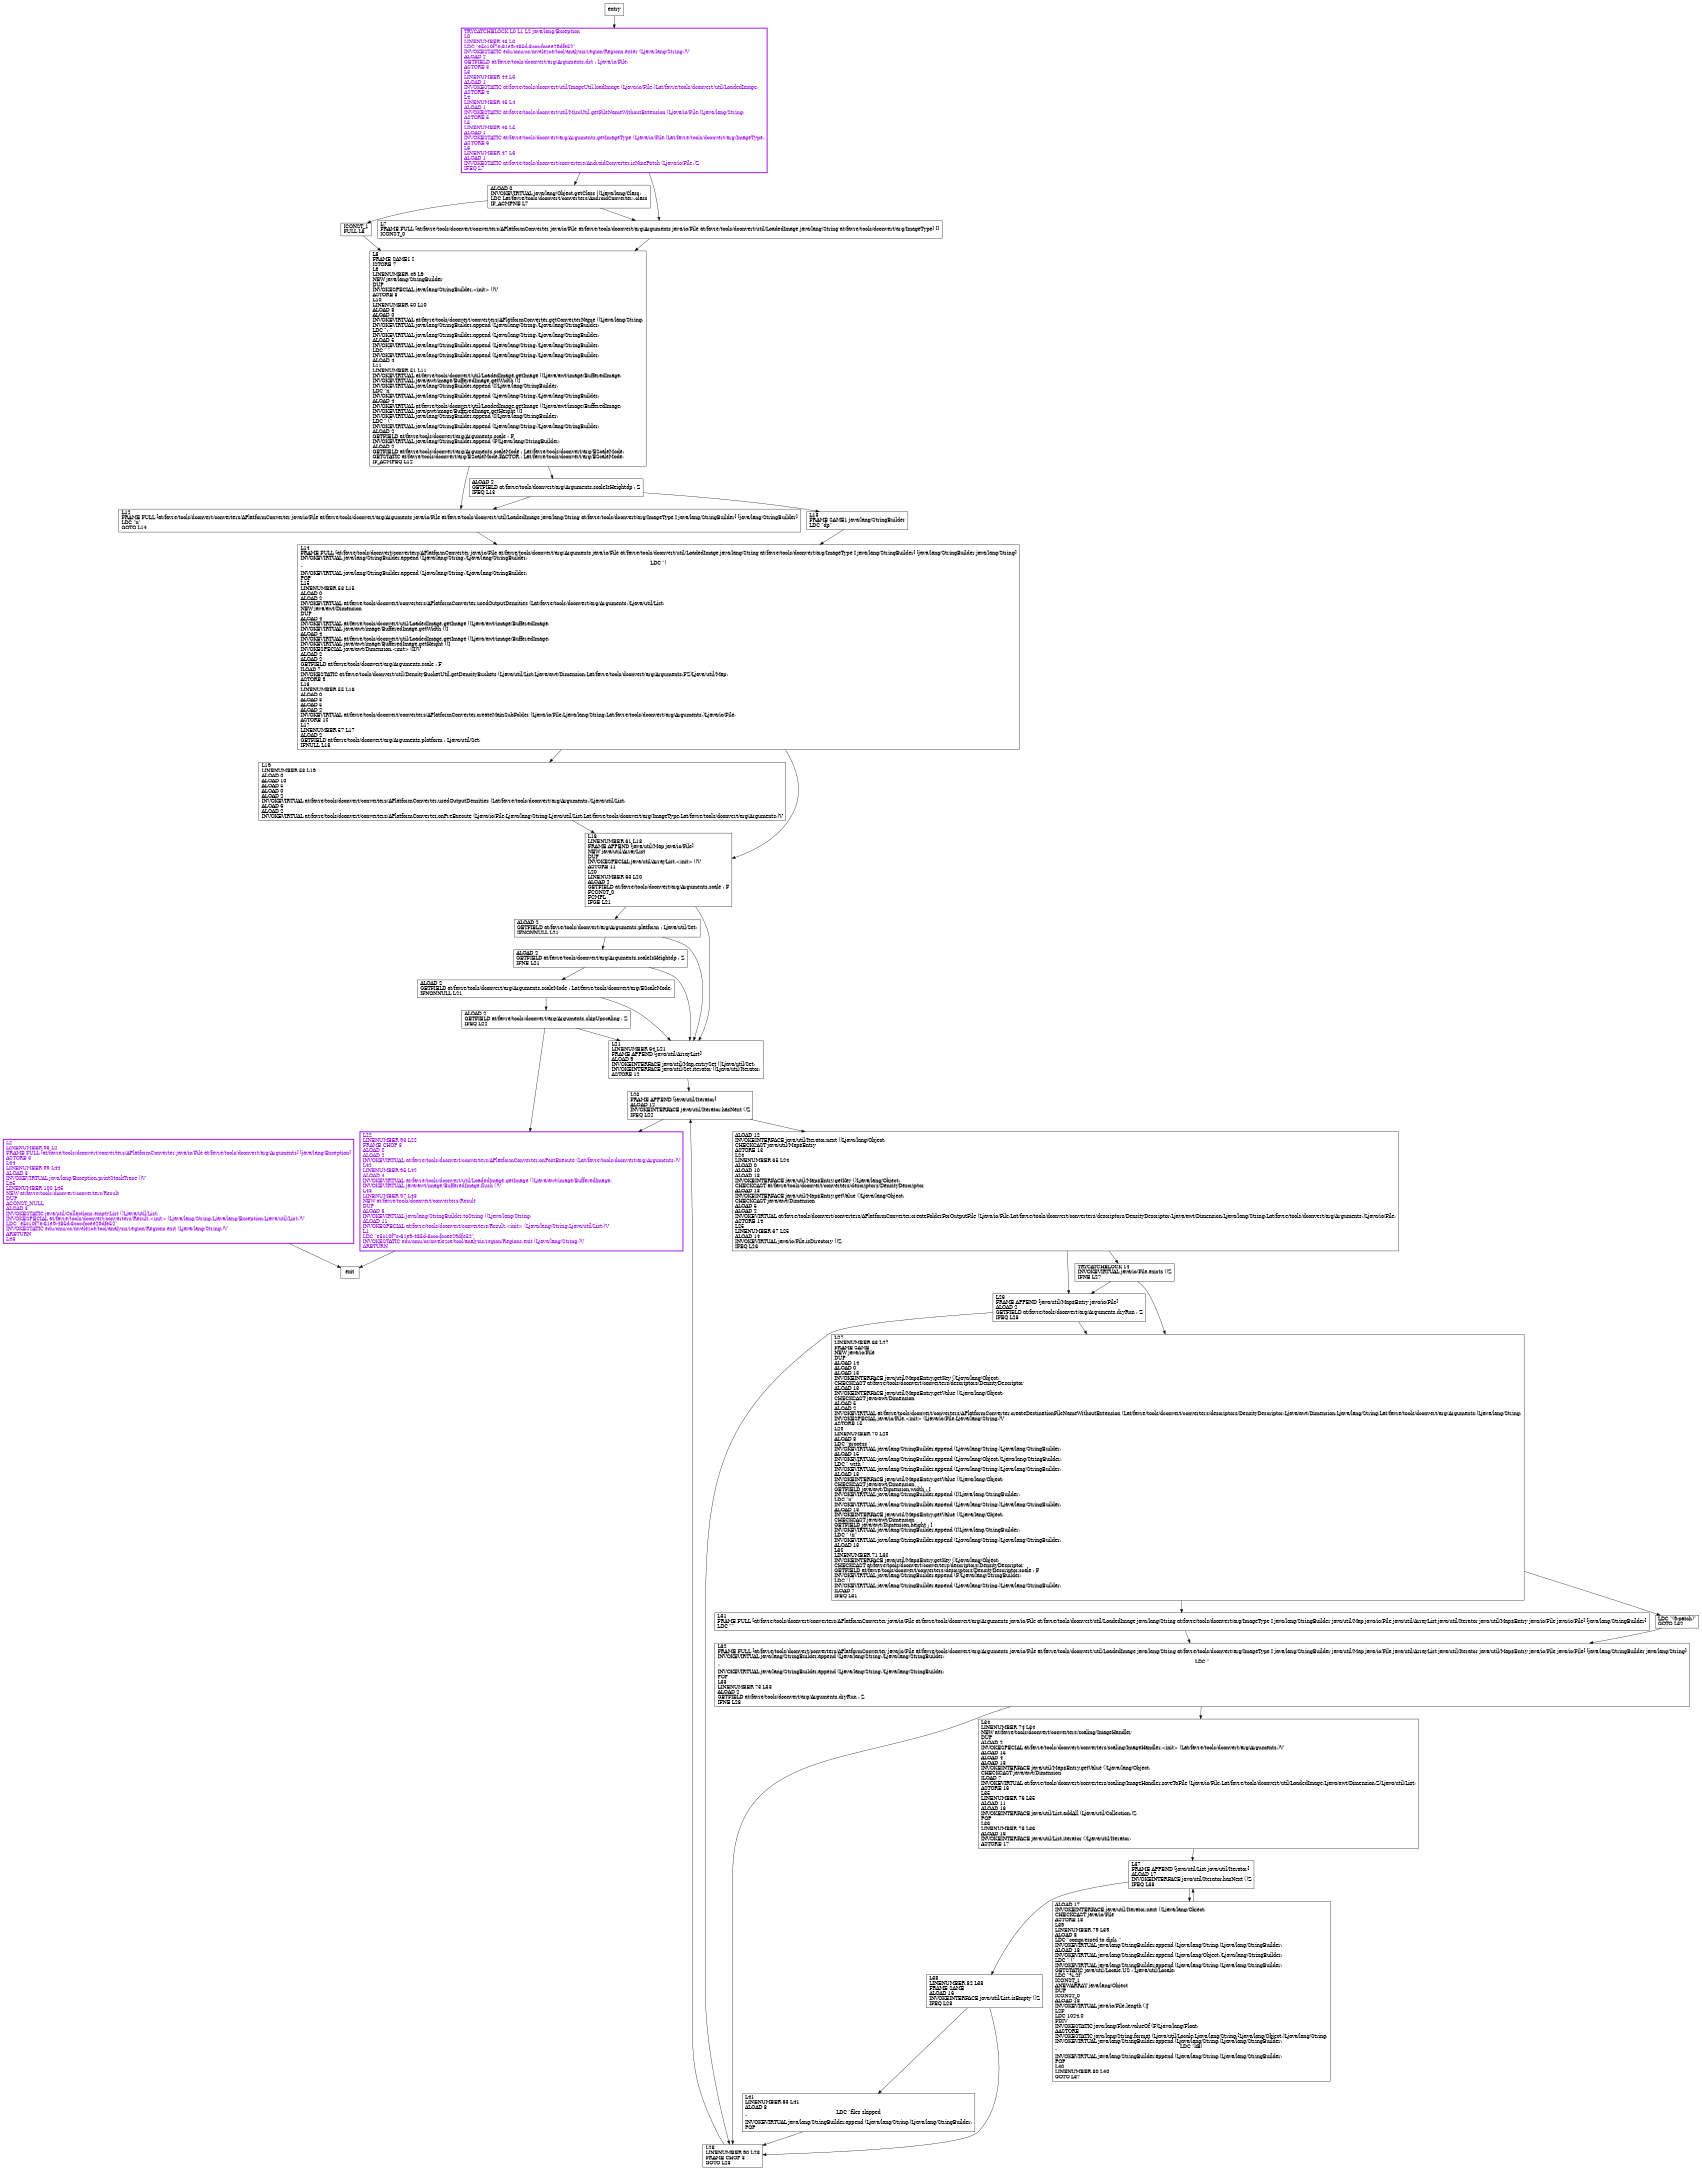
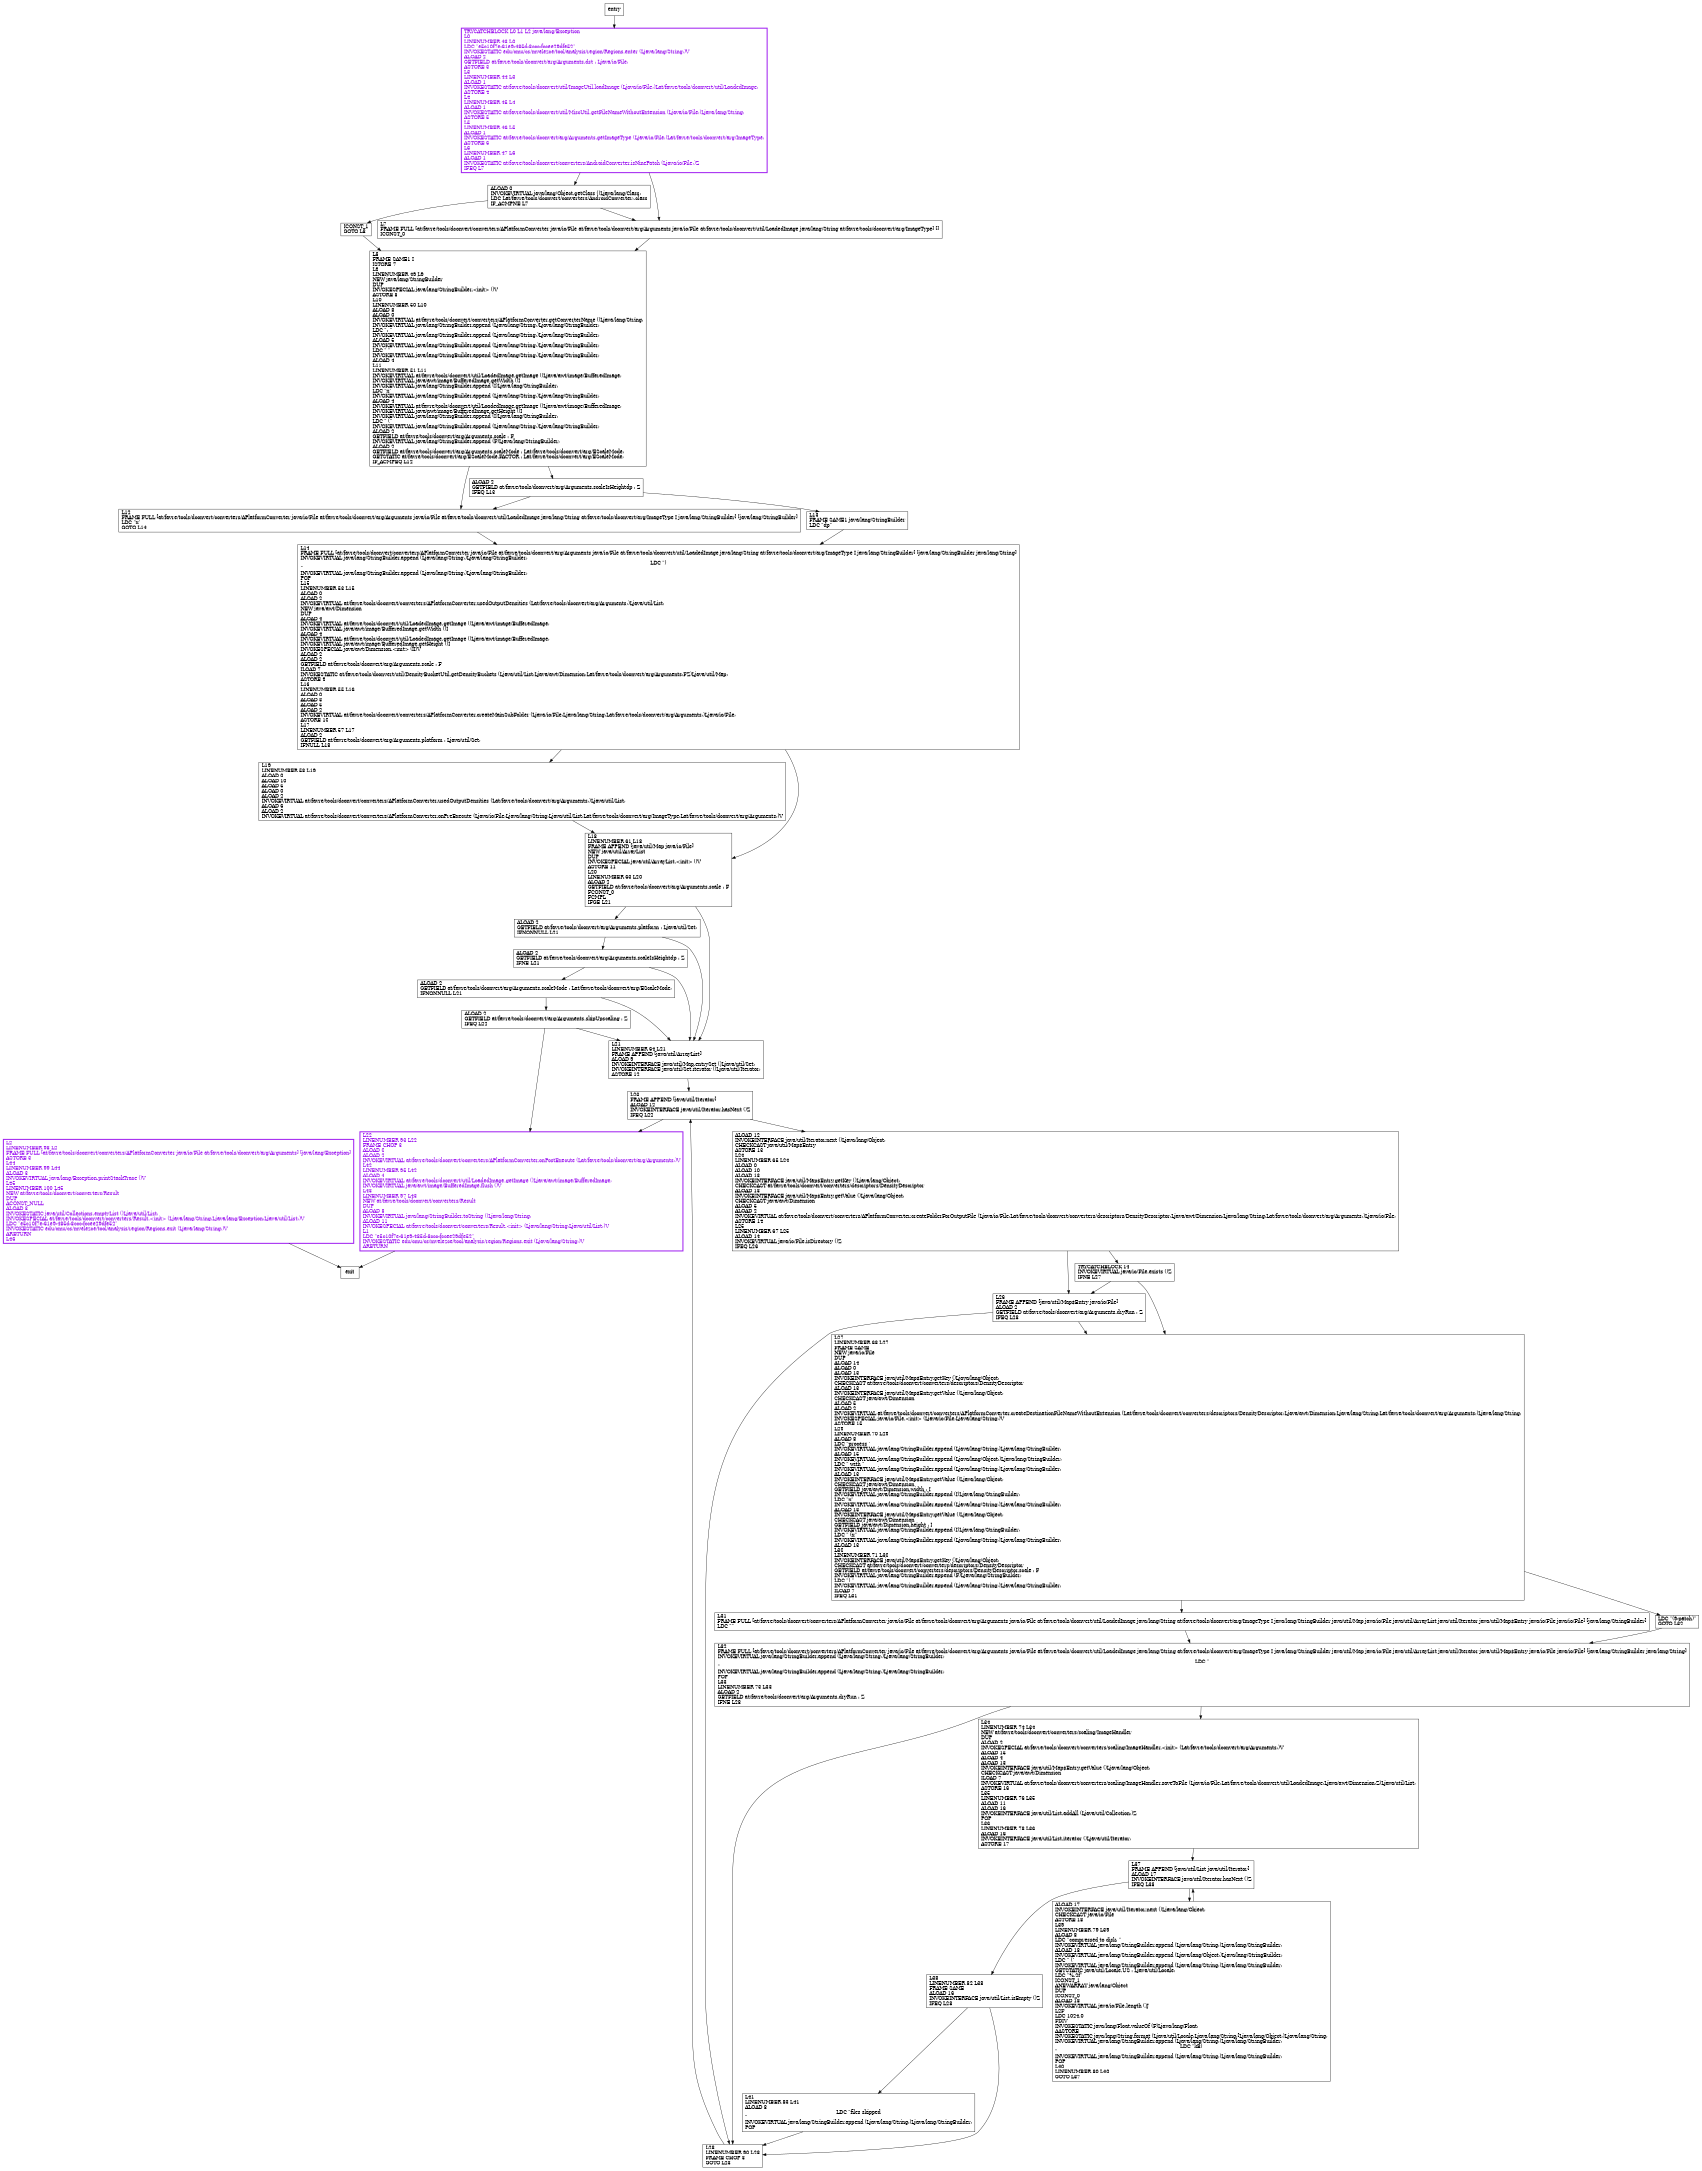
(356, 230) -> (356, 230)
